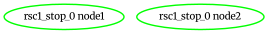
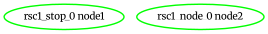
(200, 17) -> (200, 17)
